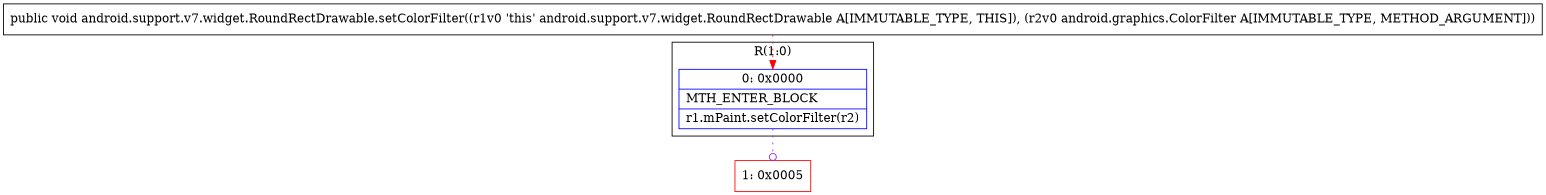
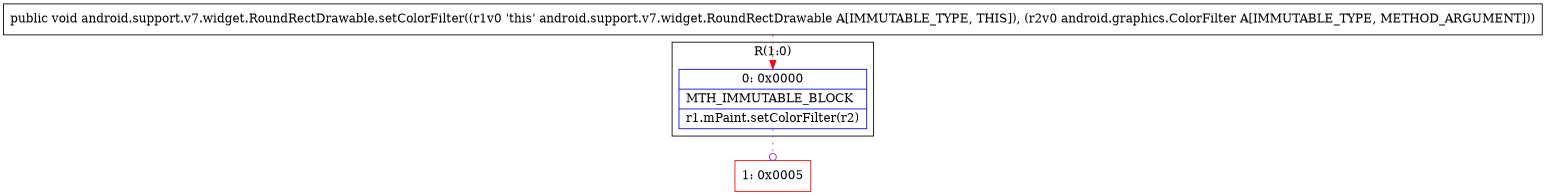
(752, 99) -> (770, 99)
